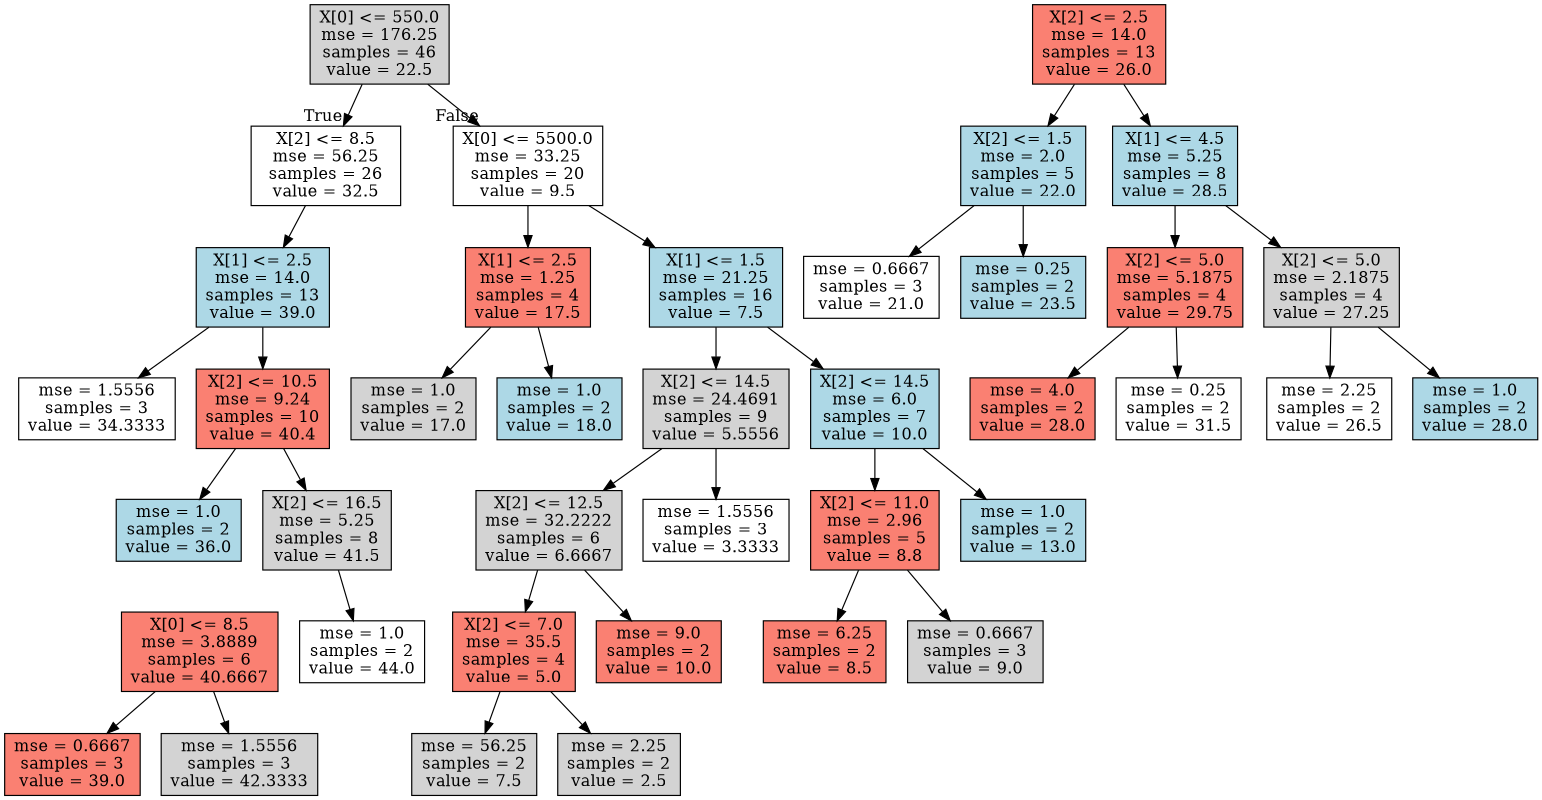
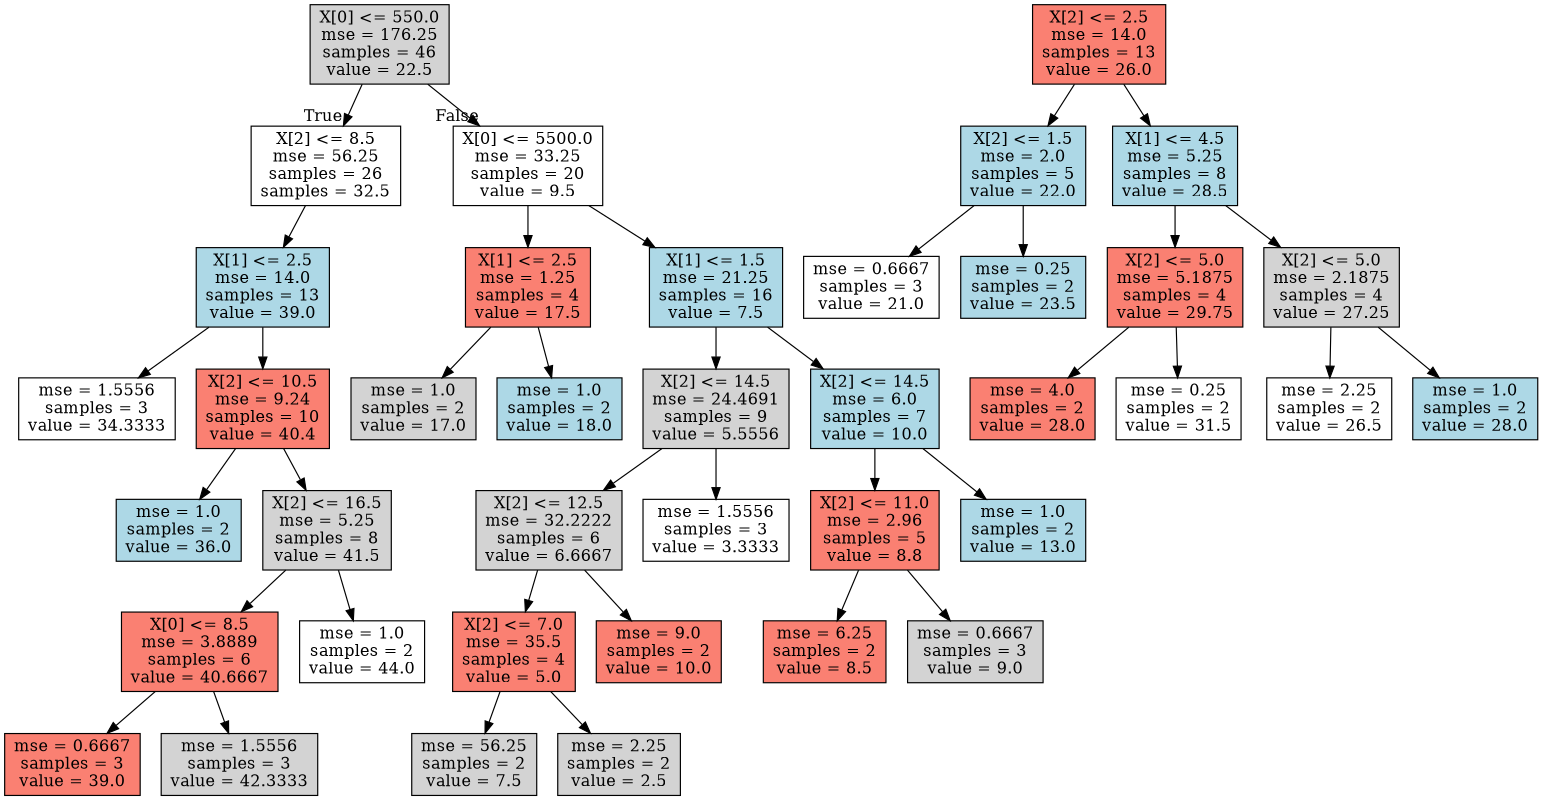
(326, 166) -> (326, 166)
none -> (268, 587)
